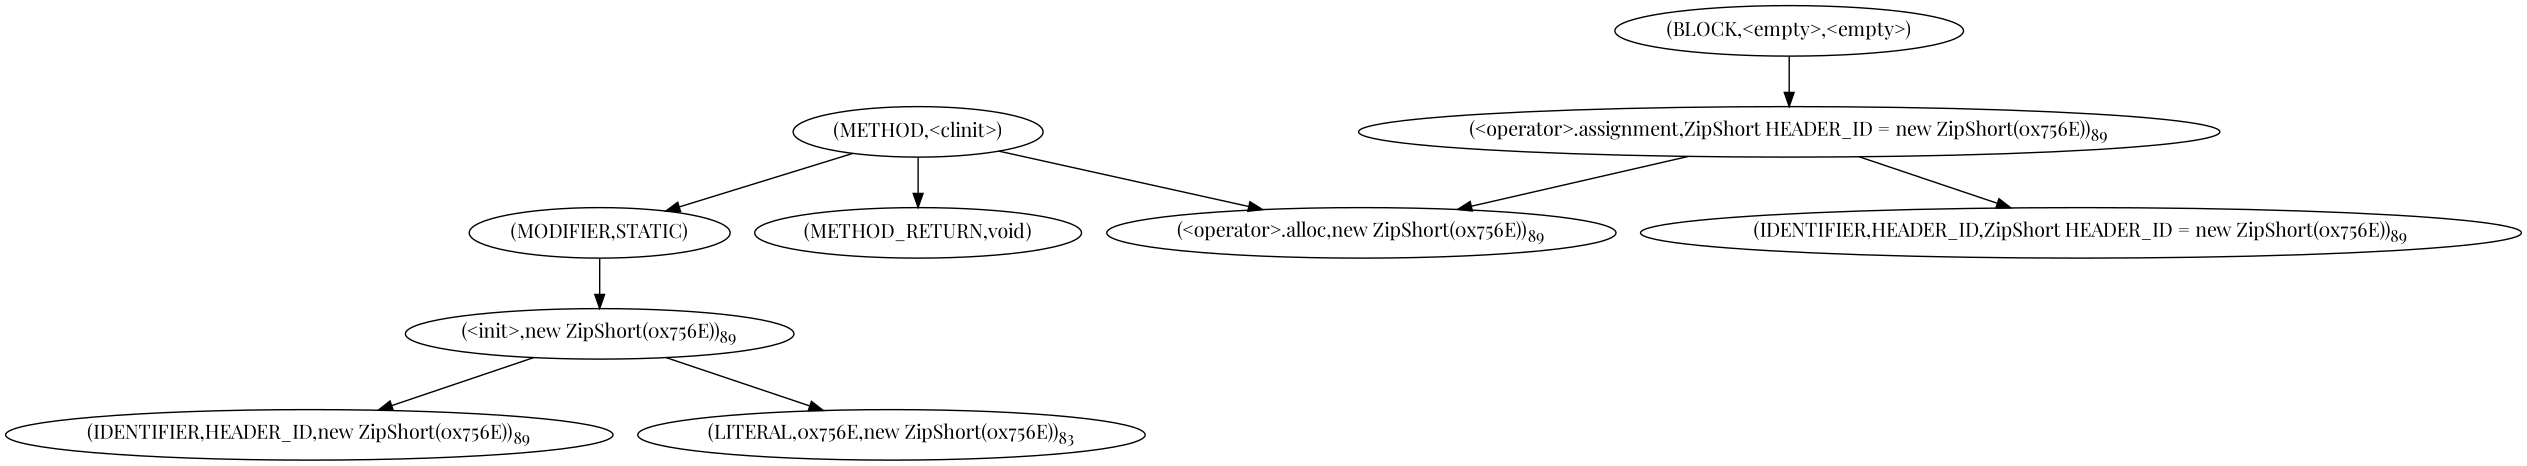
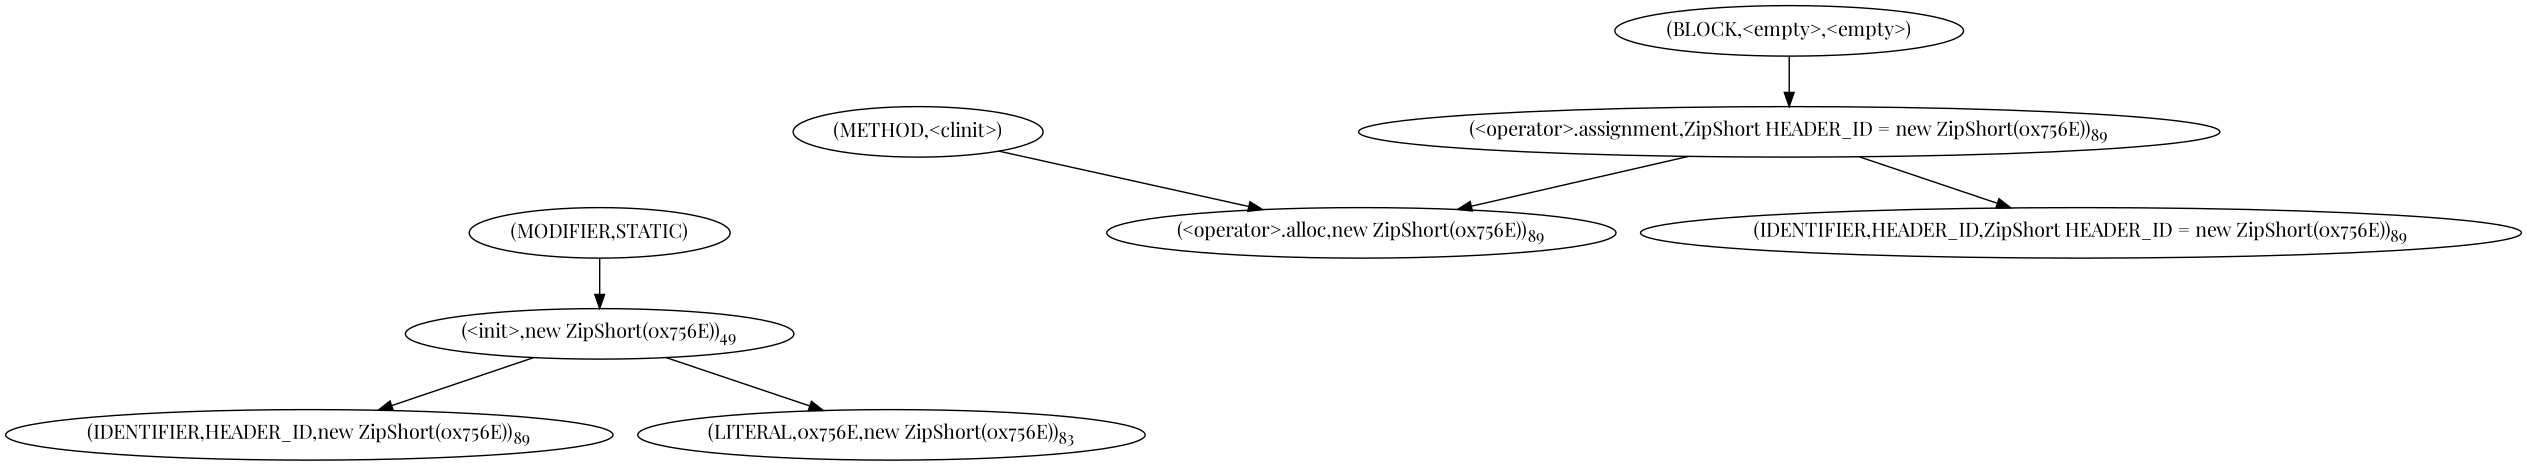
(766, 180) -> none
(918, 233) -> none
(729, 332) -> (729, 332)
